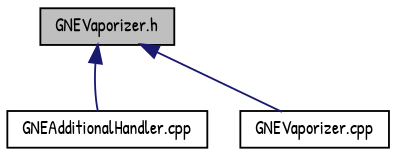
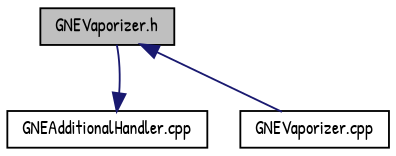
(95, 87) -> (120, 69)
